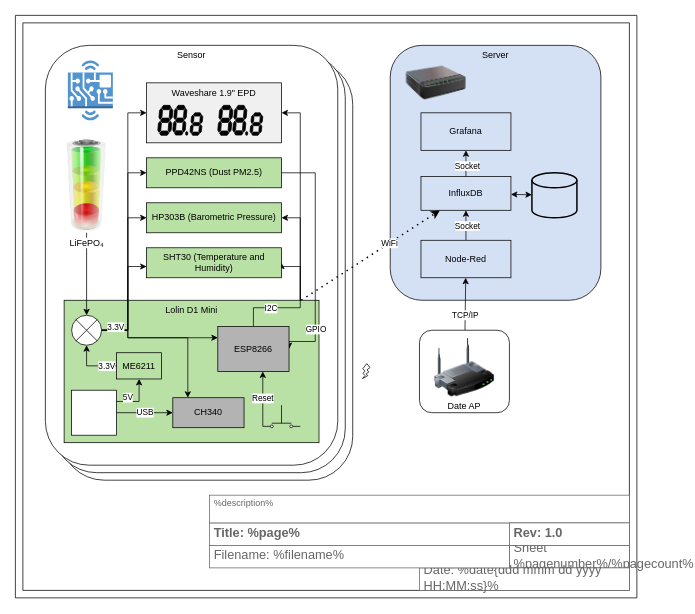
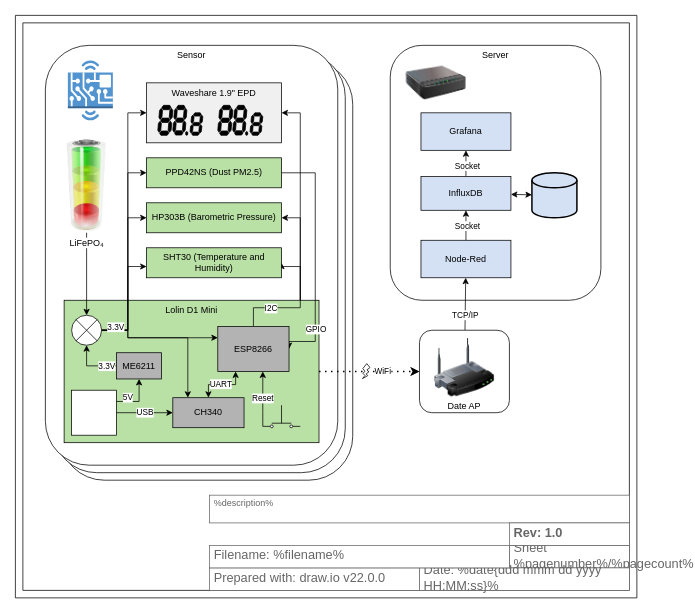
(496, 173) -> (496, 173)
(369, 257) -> (341, 372)
(139, 366) -> (139, 366)
none -> (222, 385)
(360, 534) -> none
none -> (315, 579)
